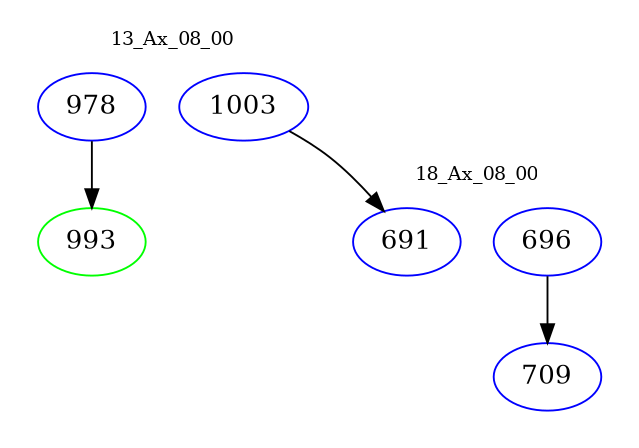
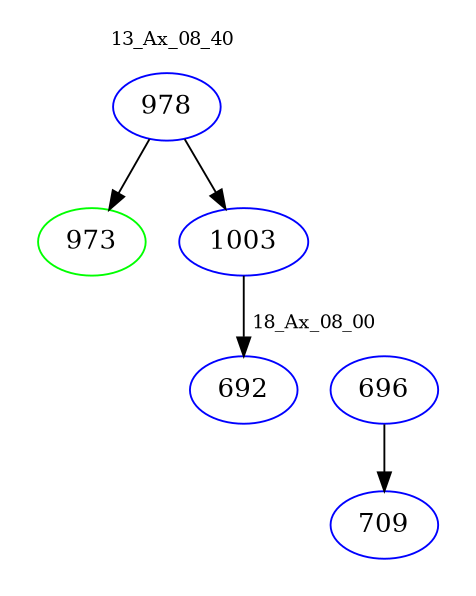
(172, 40) -> (172, 40)
none -> (200, 166)
(92, 242) -> (92, 242)
(407, 242) -> (244, 390)
